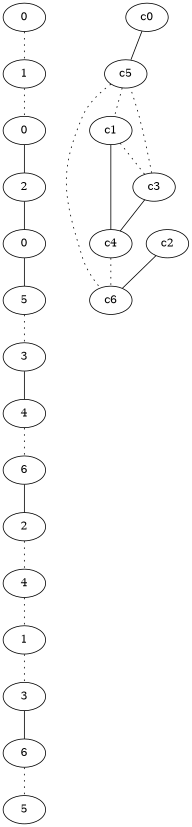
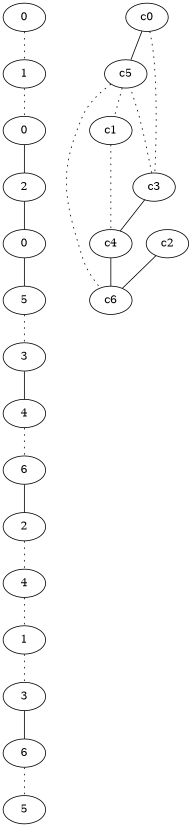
(132, 159) -> (156, 102)
(111, 187) -> (111, 187)
(111, 272) -> (111, 272)
